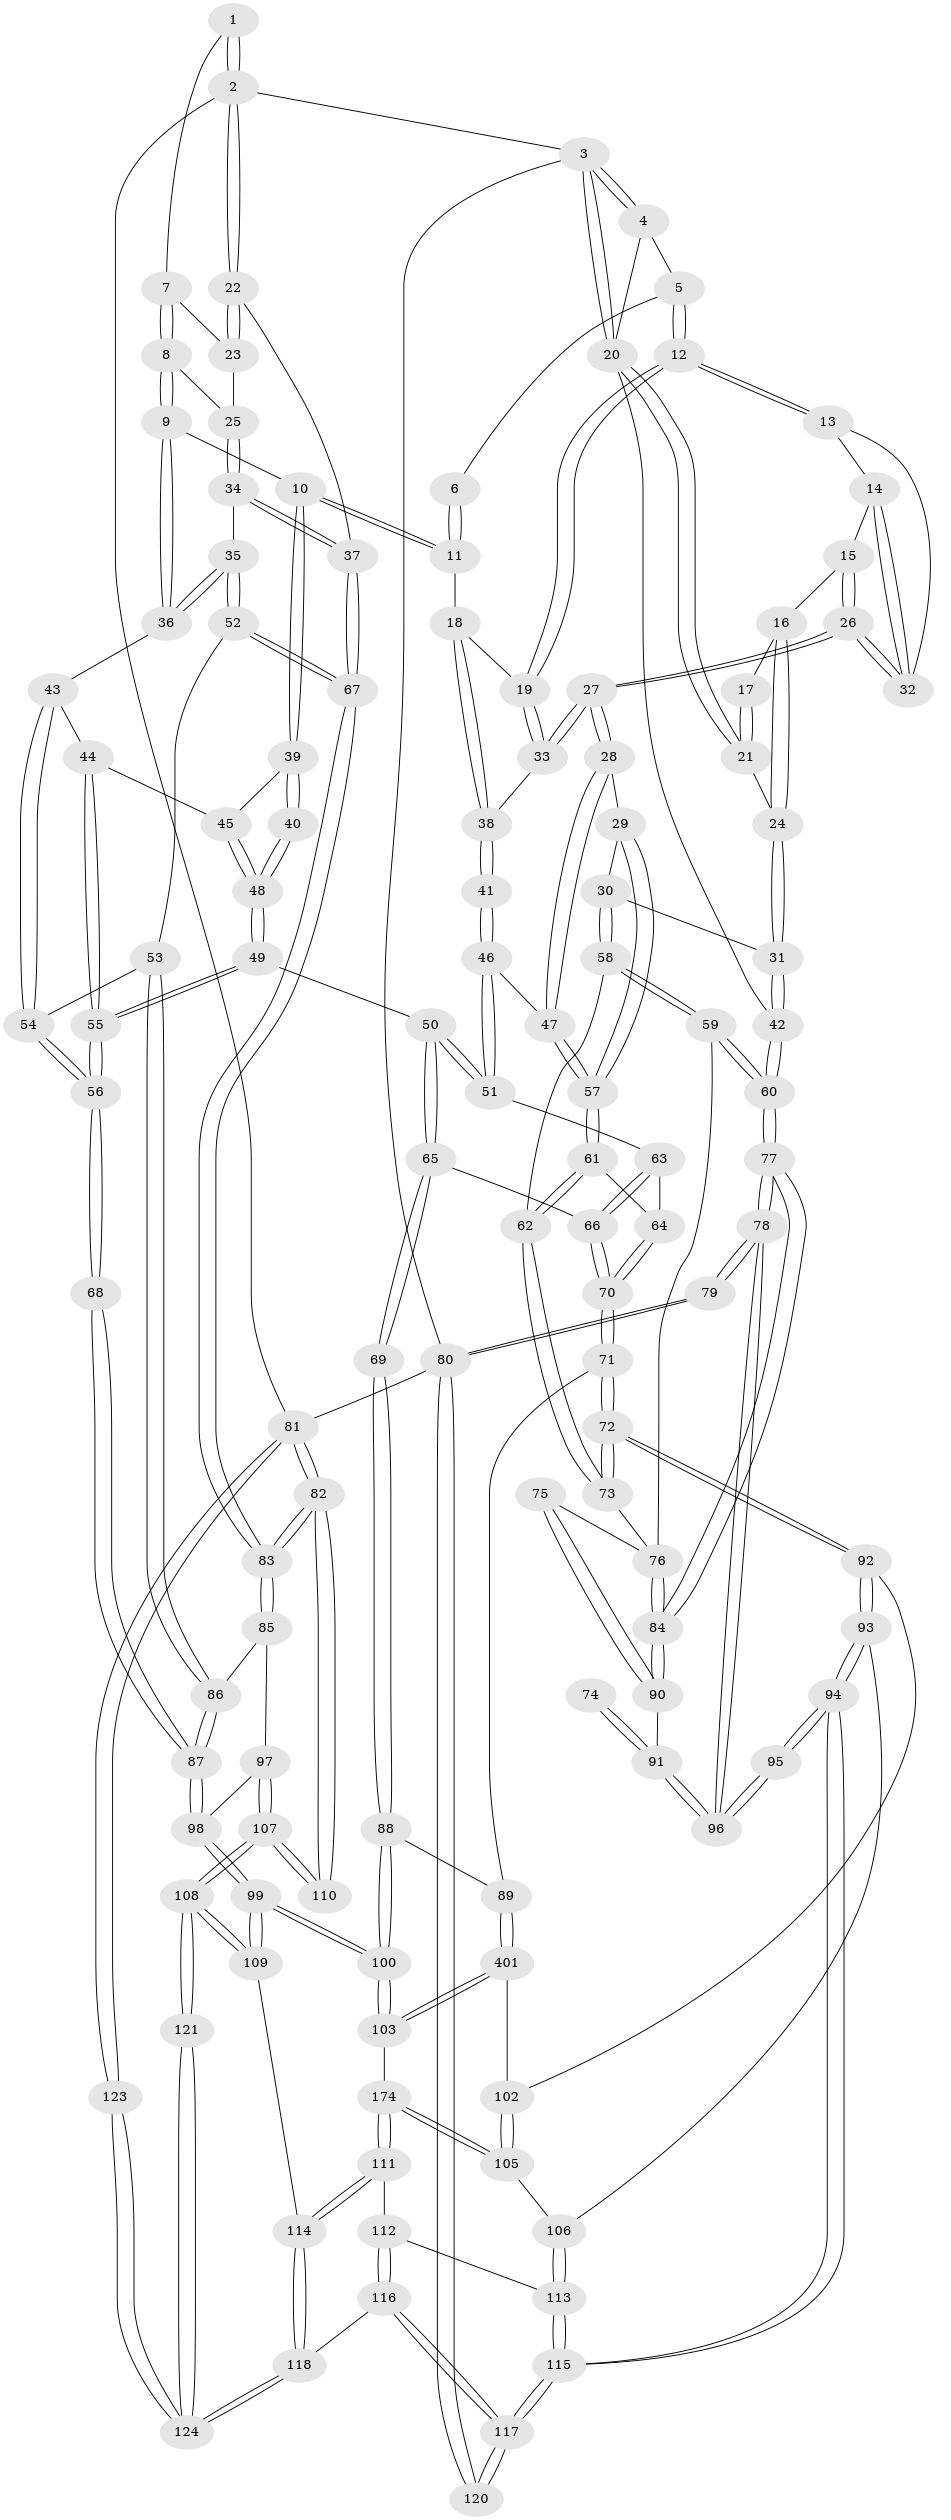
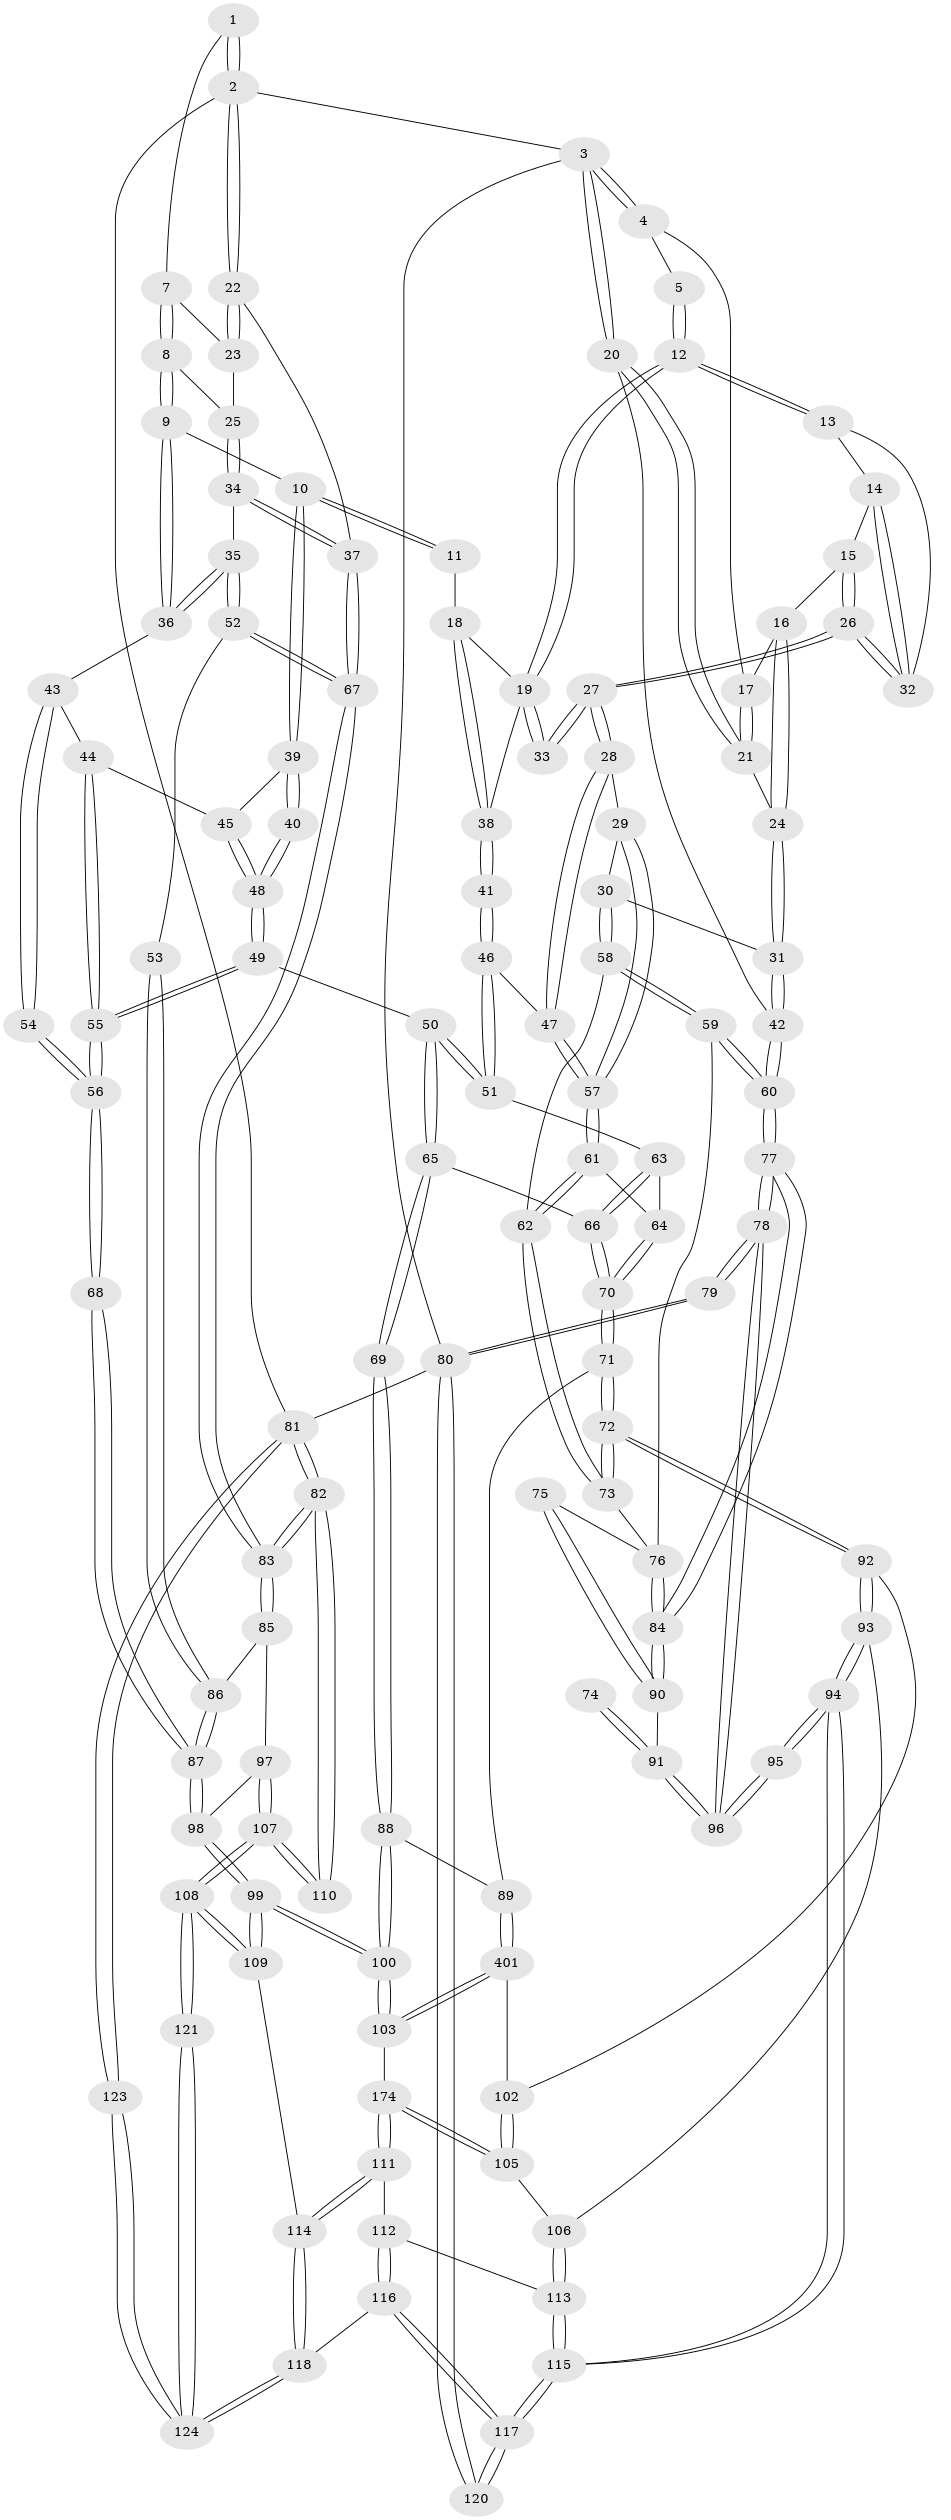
(628, 288) -> (730, 439)
(455, 489) -> none
(515, 791) -> (504, 757)
(83, 996) -> none
